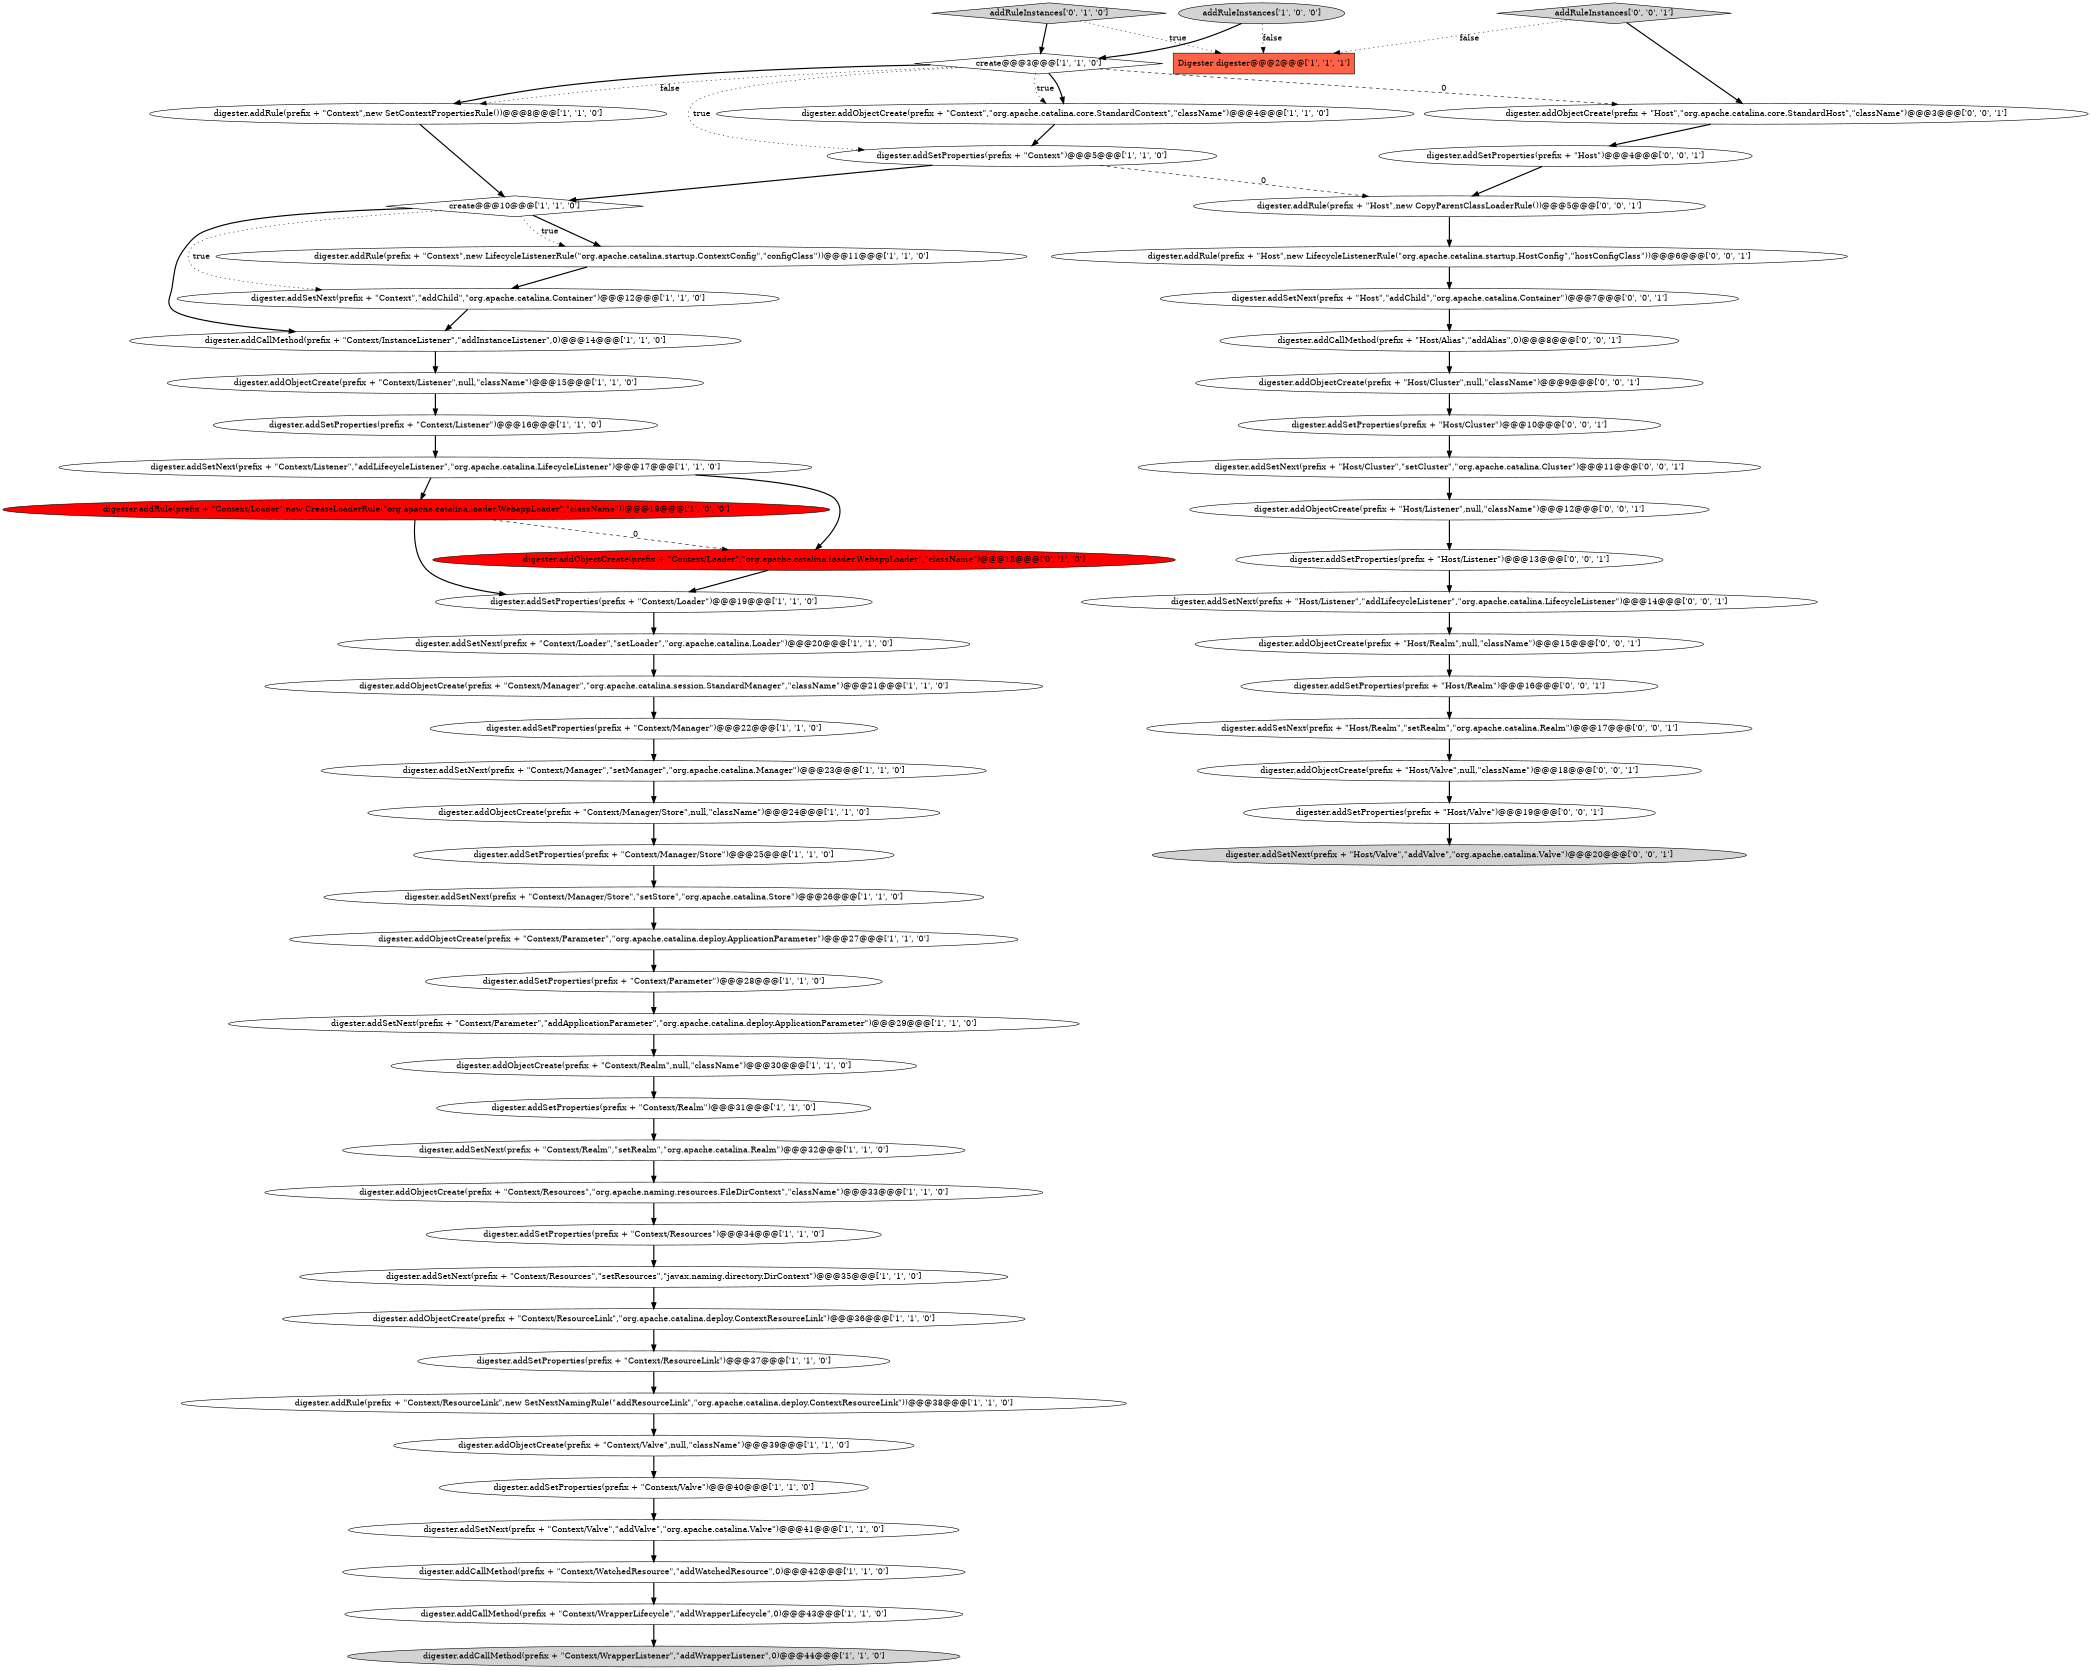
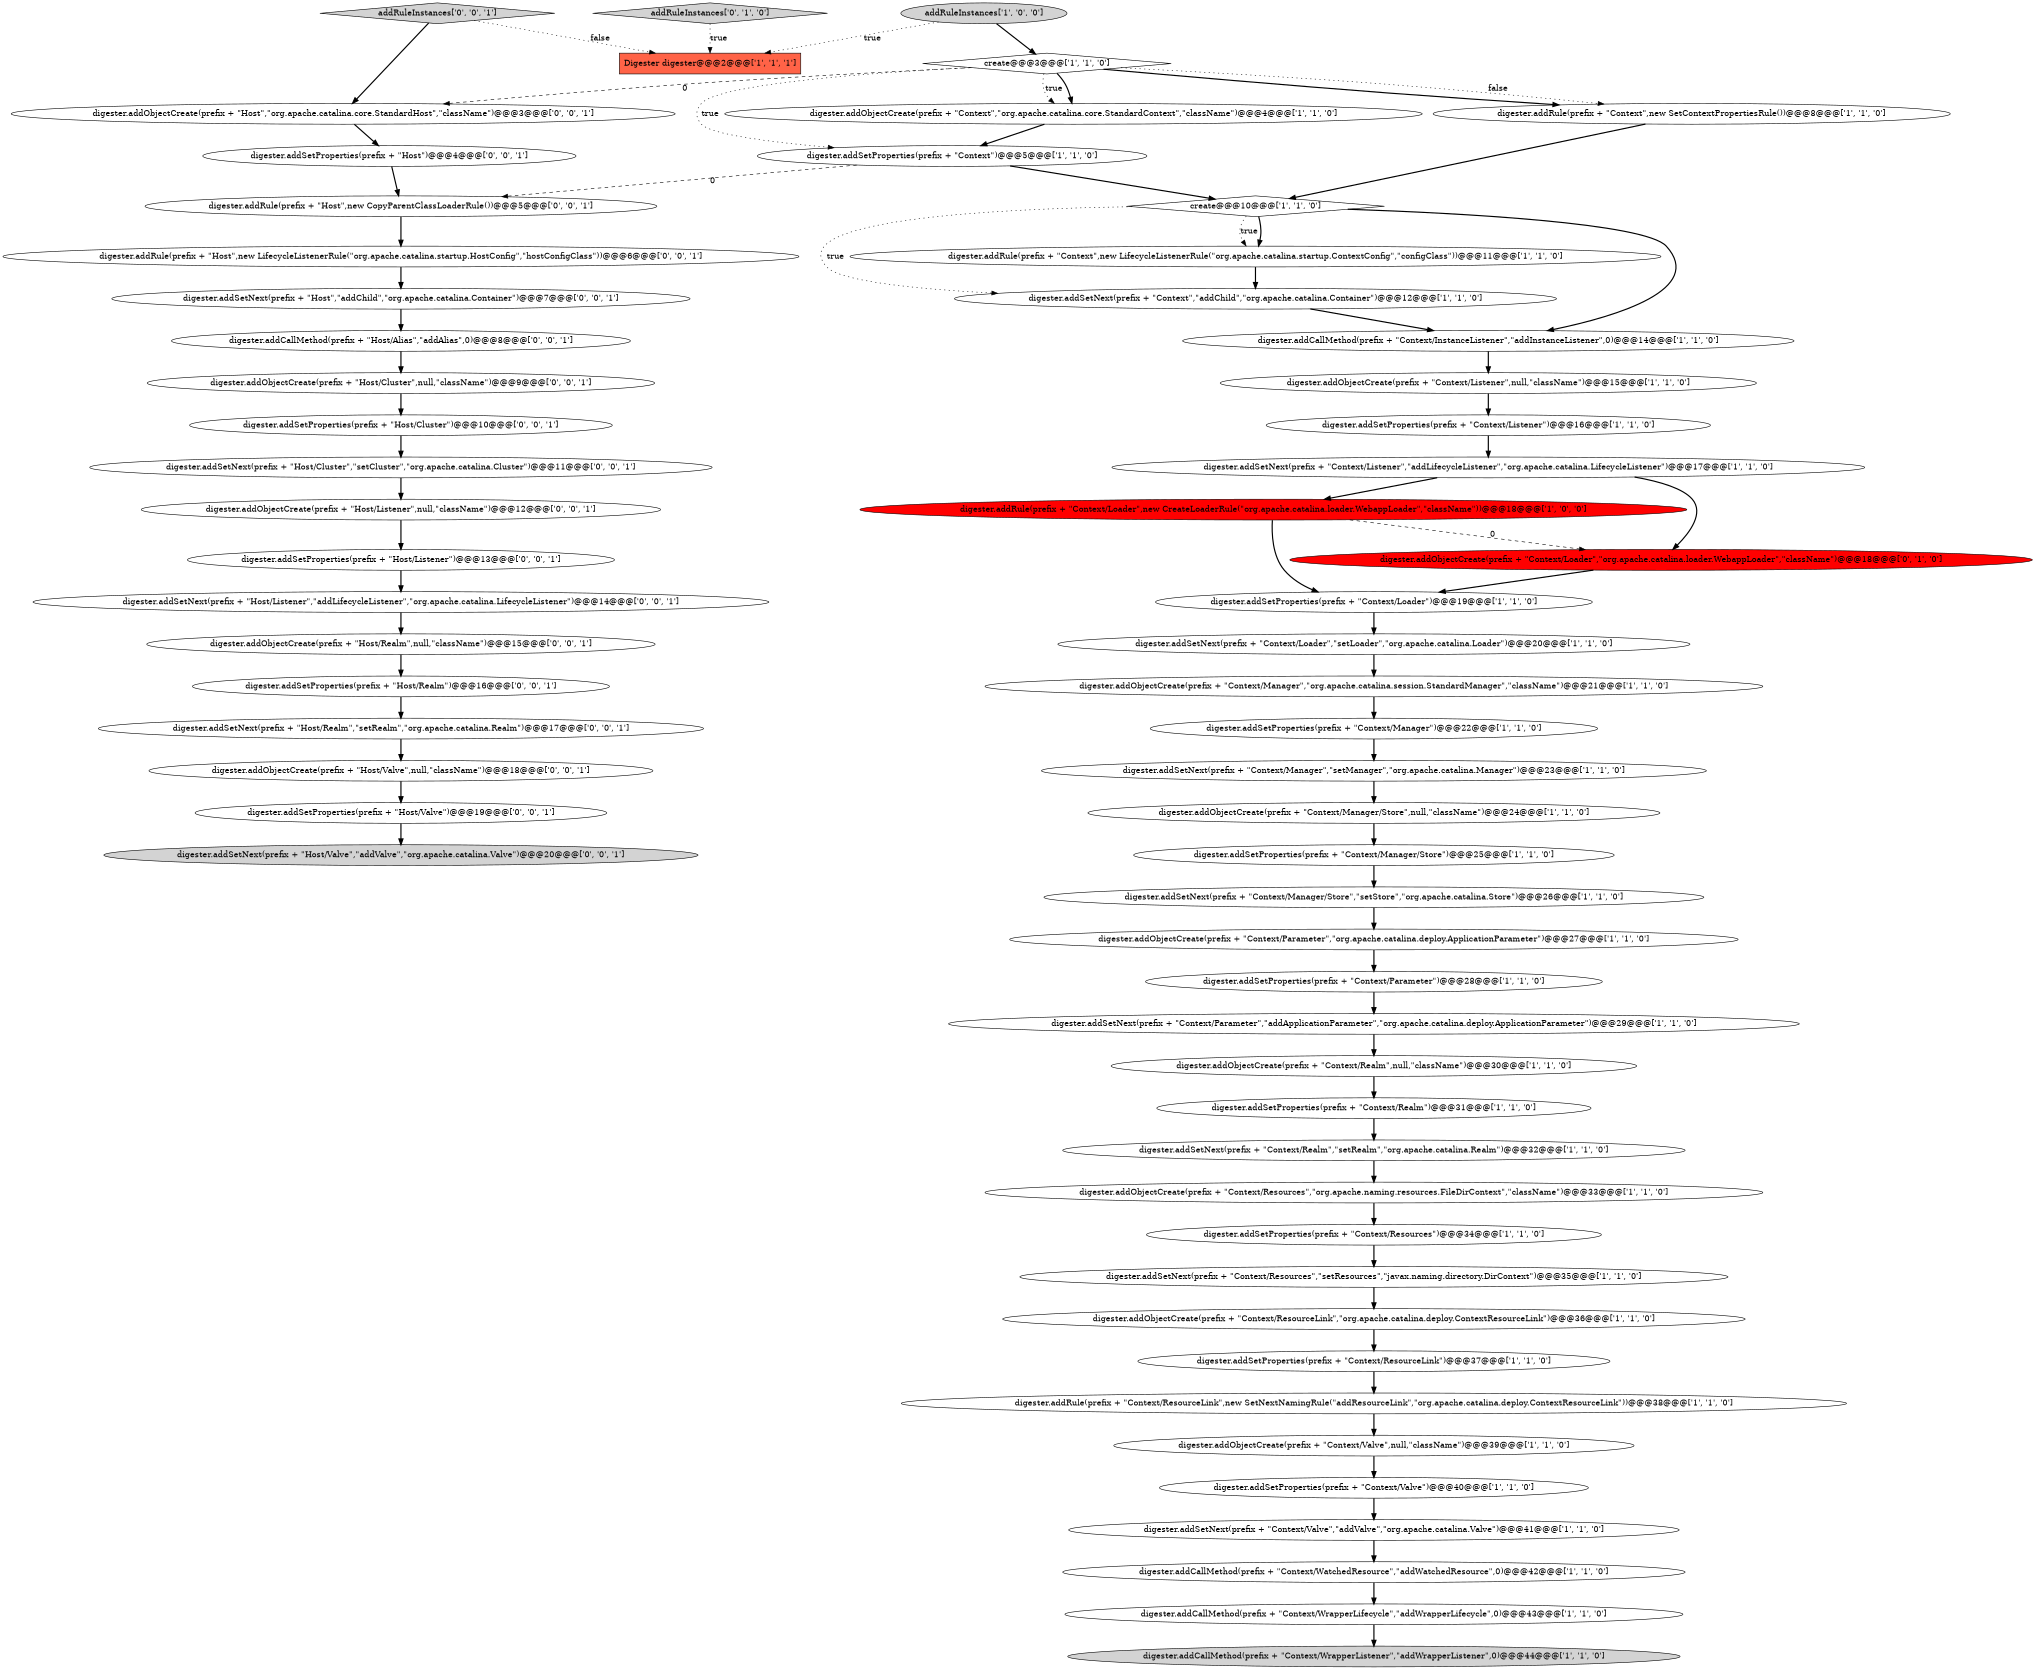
(1044, 36) -> none
(1273, 38) -> (873, 38)
